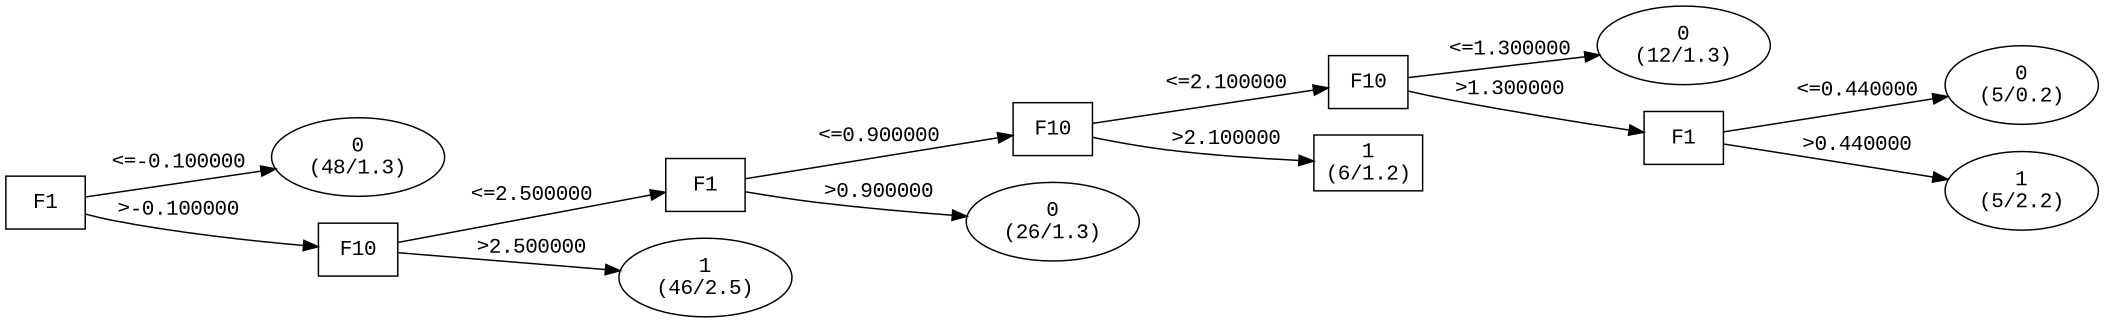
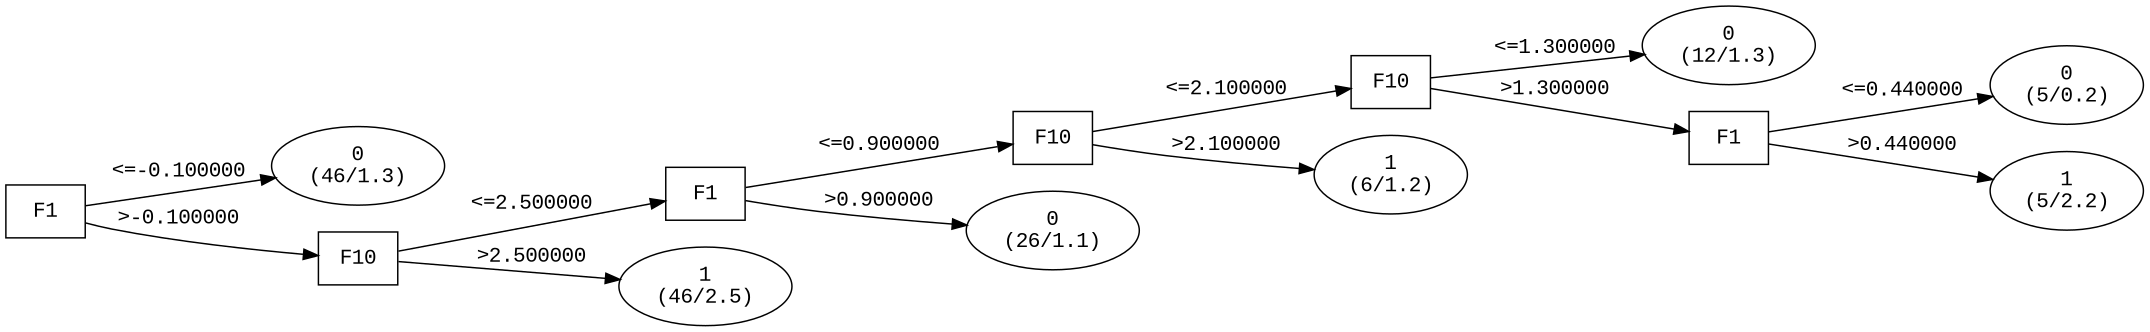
(358, 157) -> (358, 166)
(1368, 163) -> (1391, 175)
(1053, 222) -> (1053, 231)
